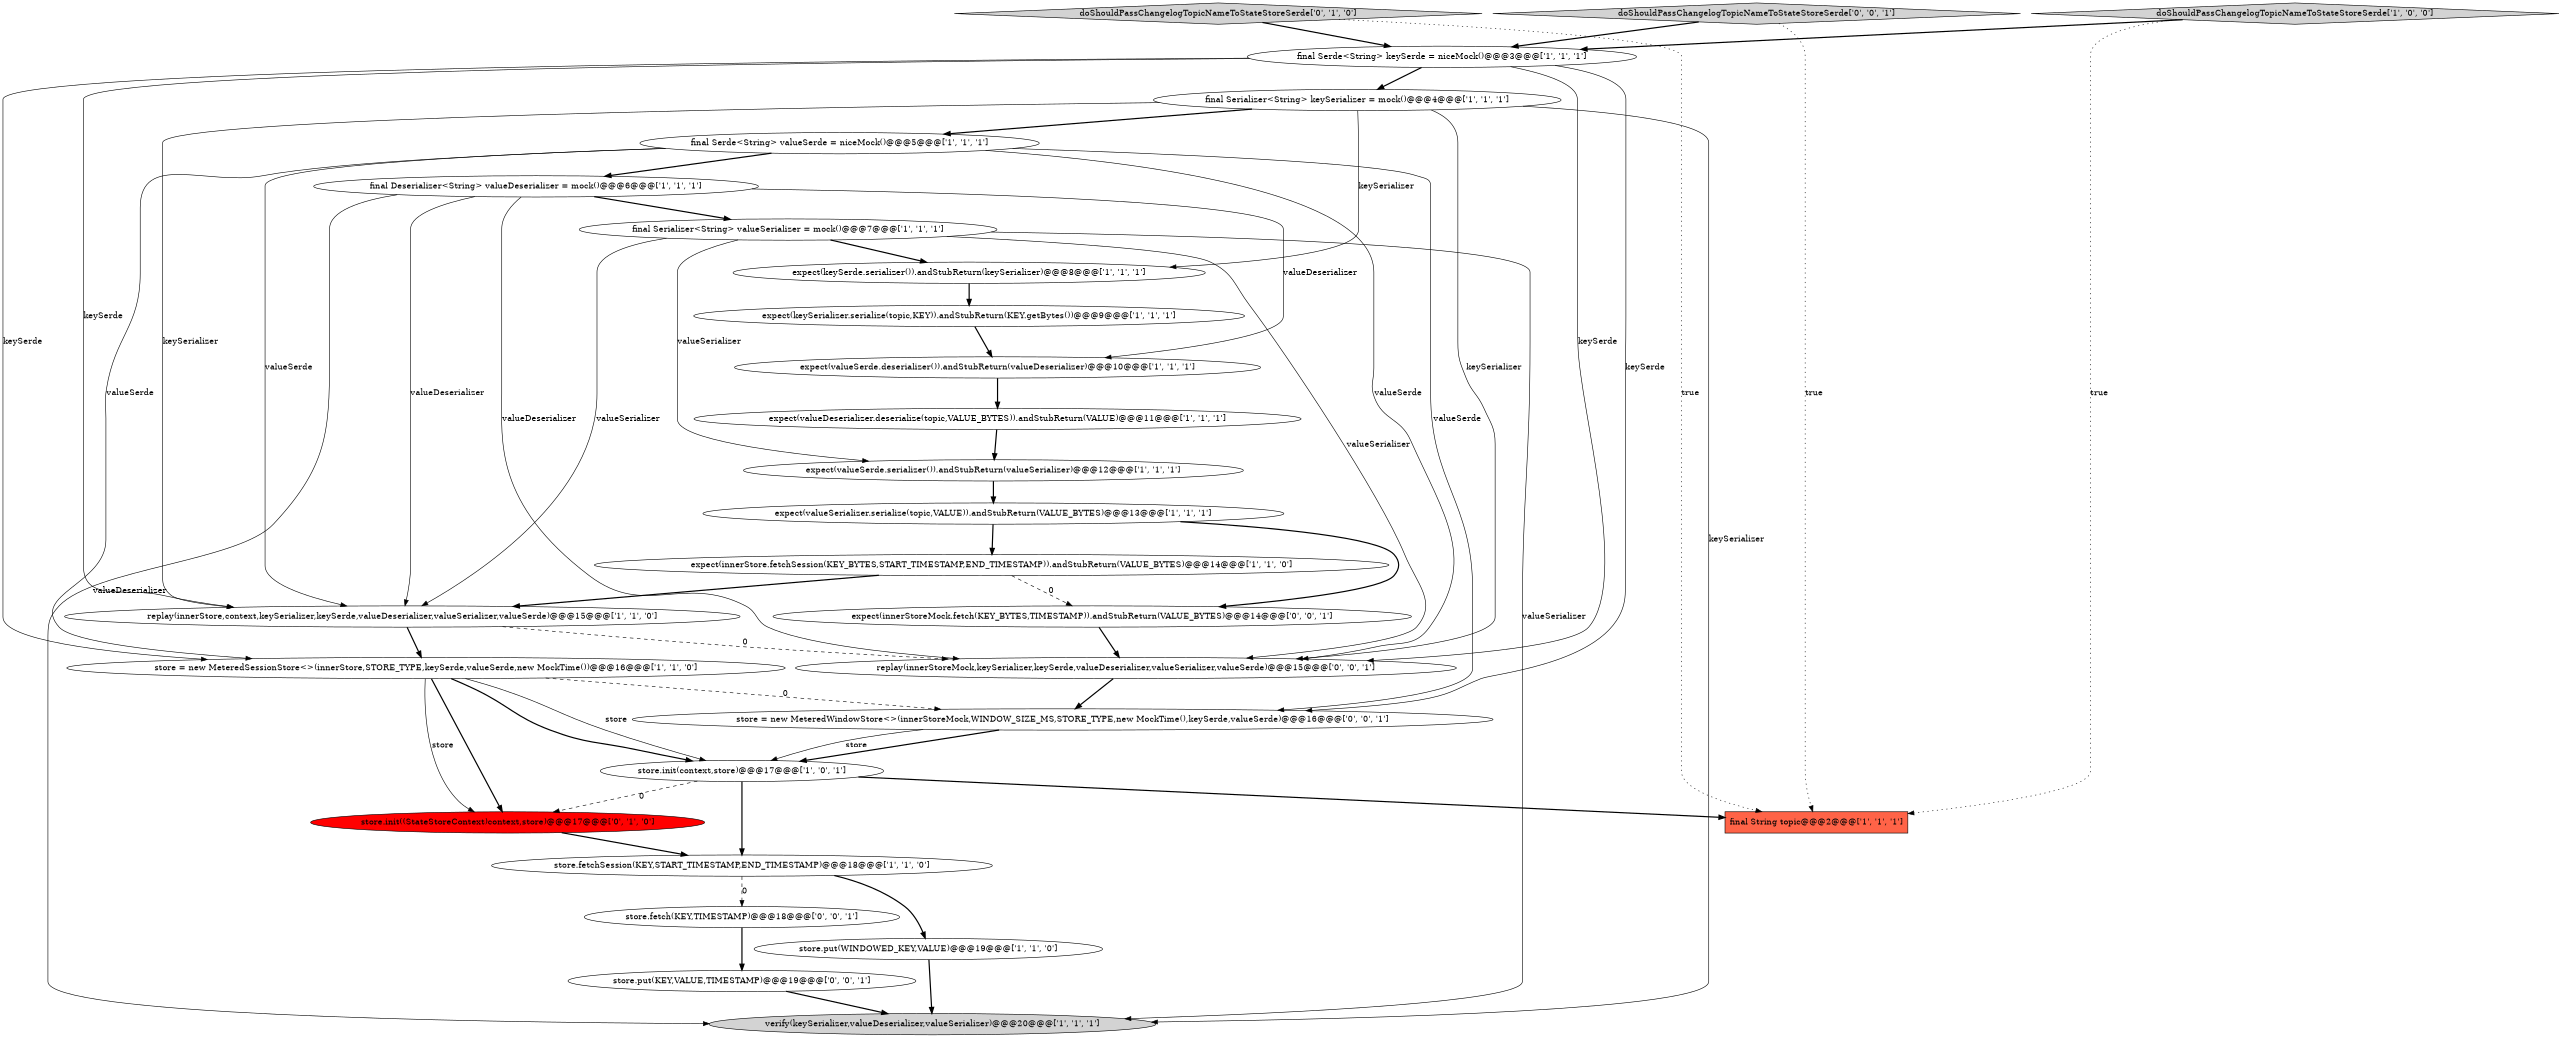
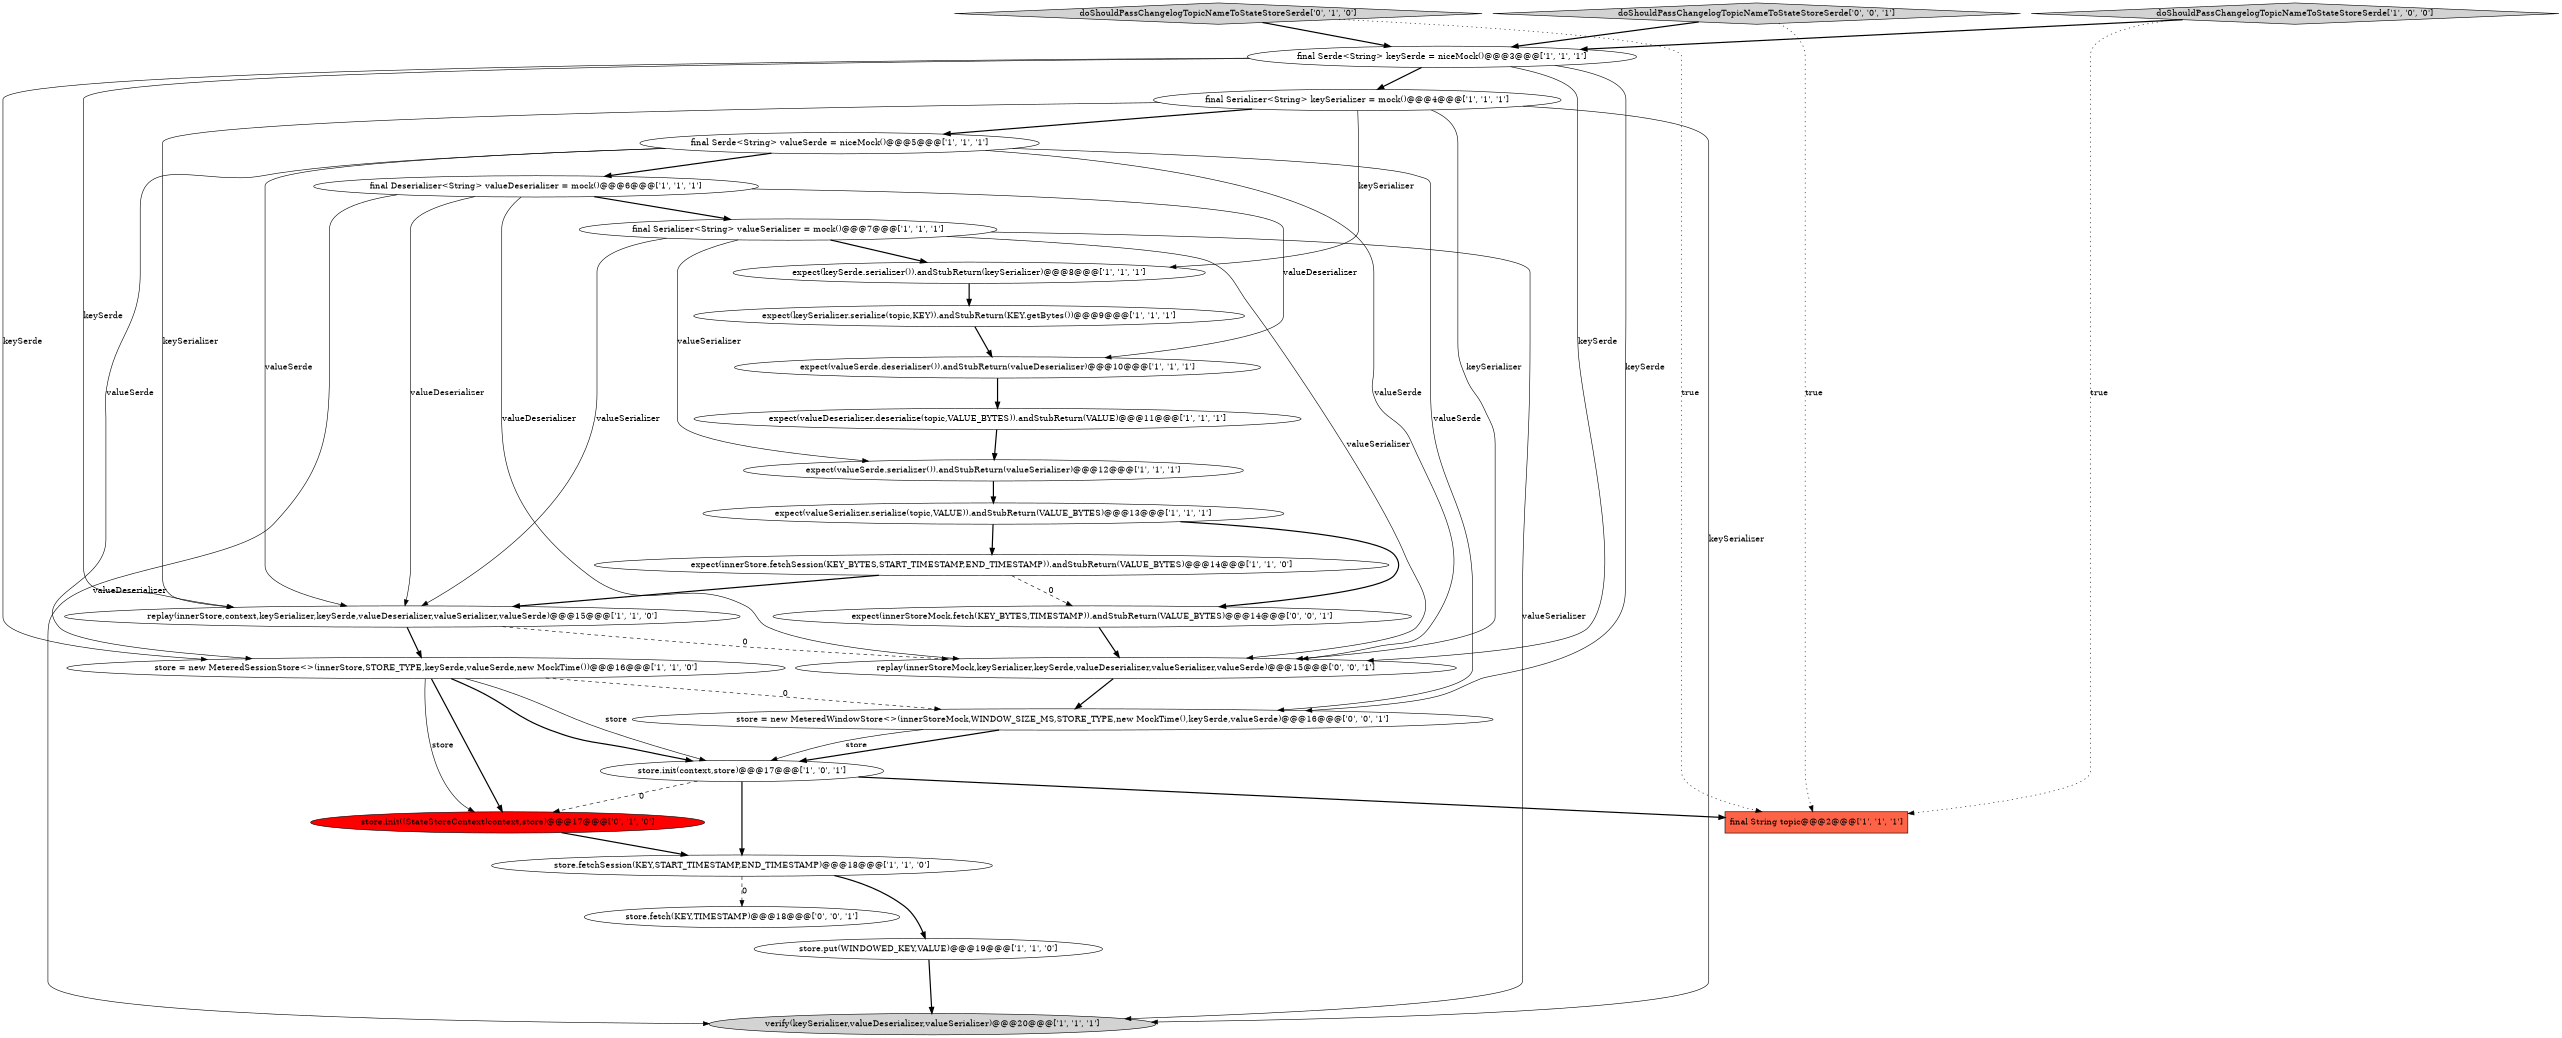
(742, 981) -> none
